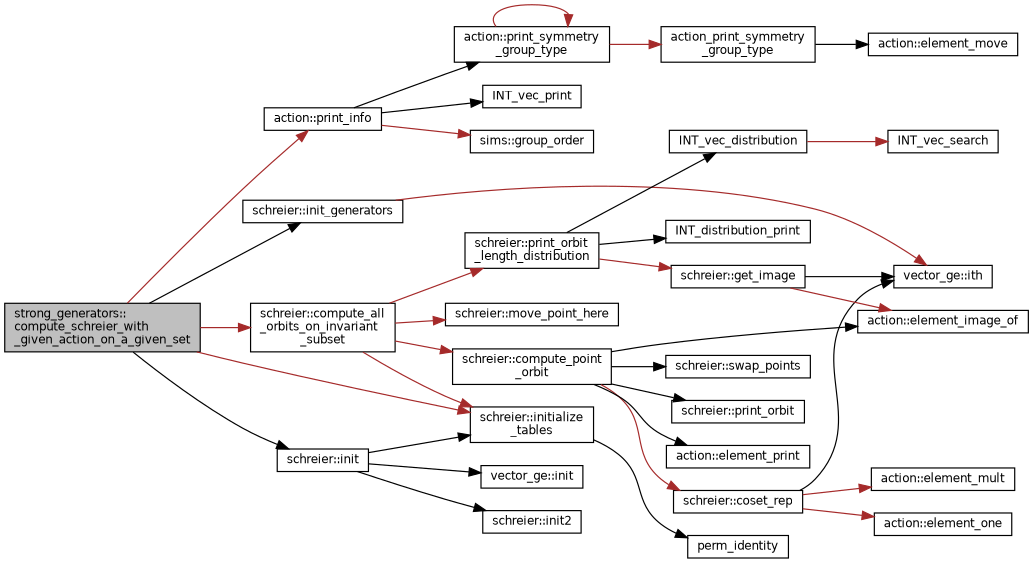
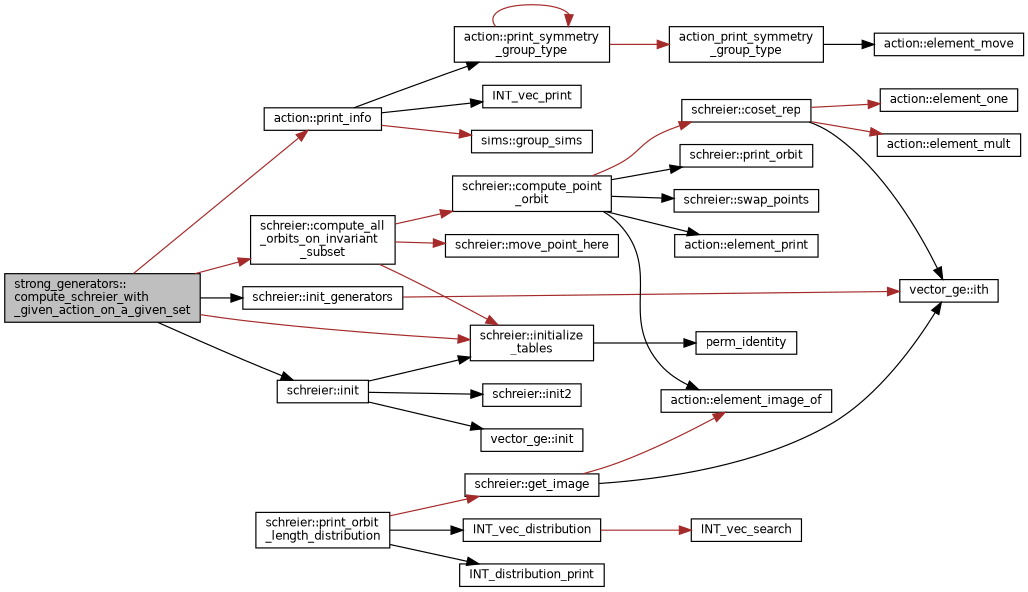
(532, 142) -> (532, 142)
(430, 288) -> none
